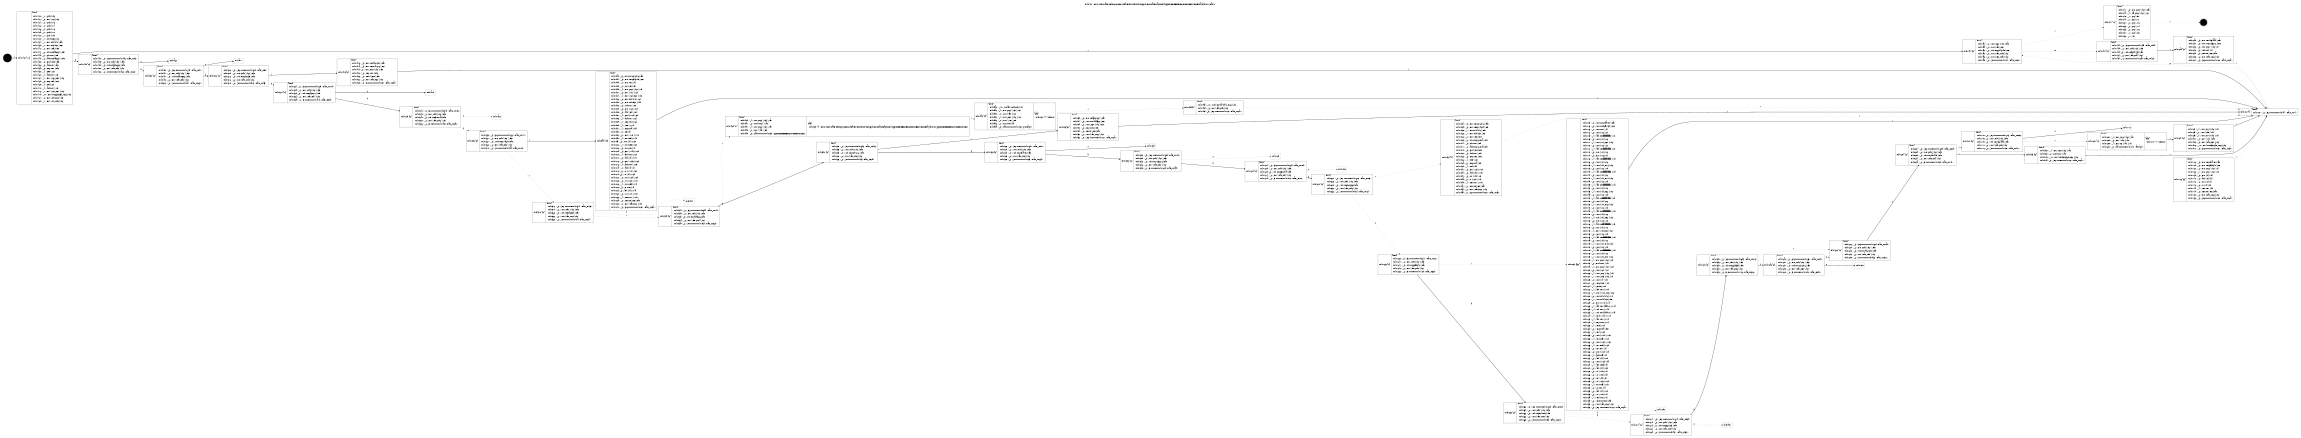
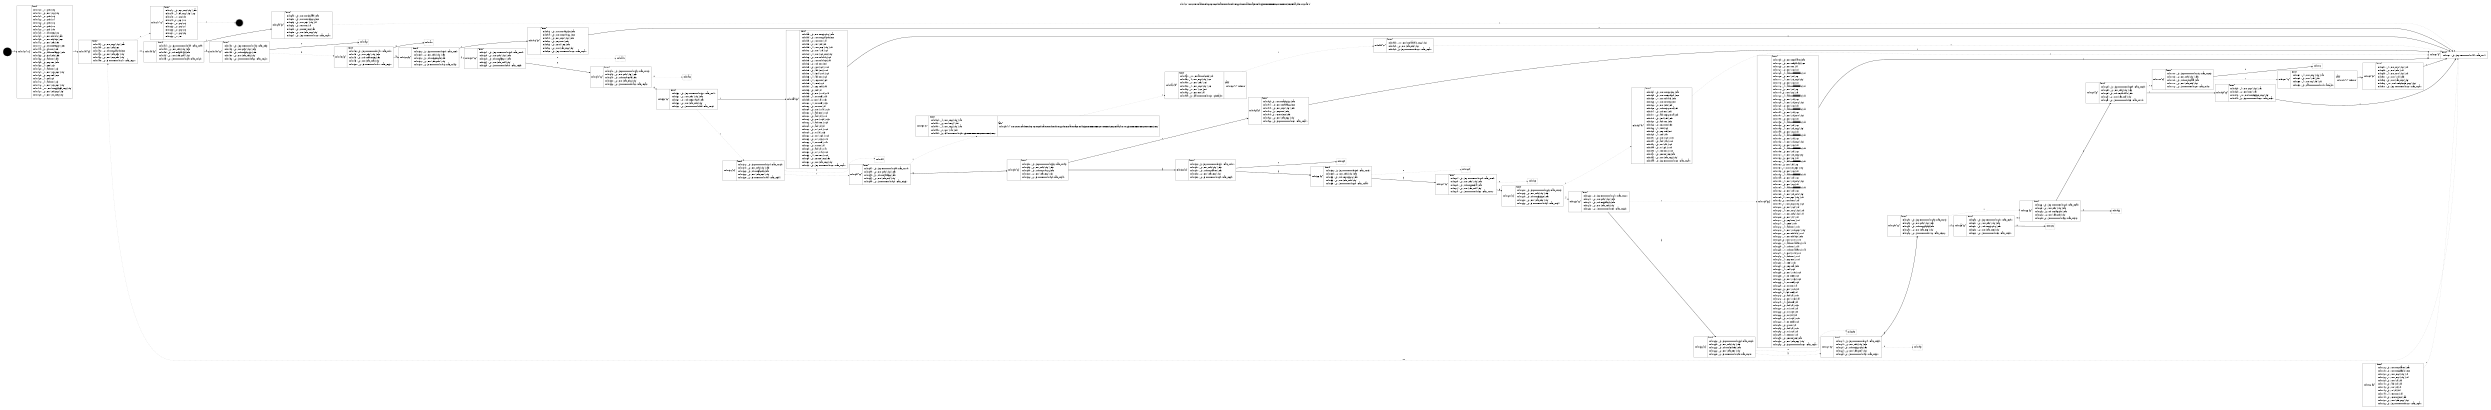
(75, 61) -> (206, 52)
(380, 93) -> (570, 58)
none -> (2116, 211)
